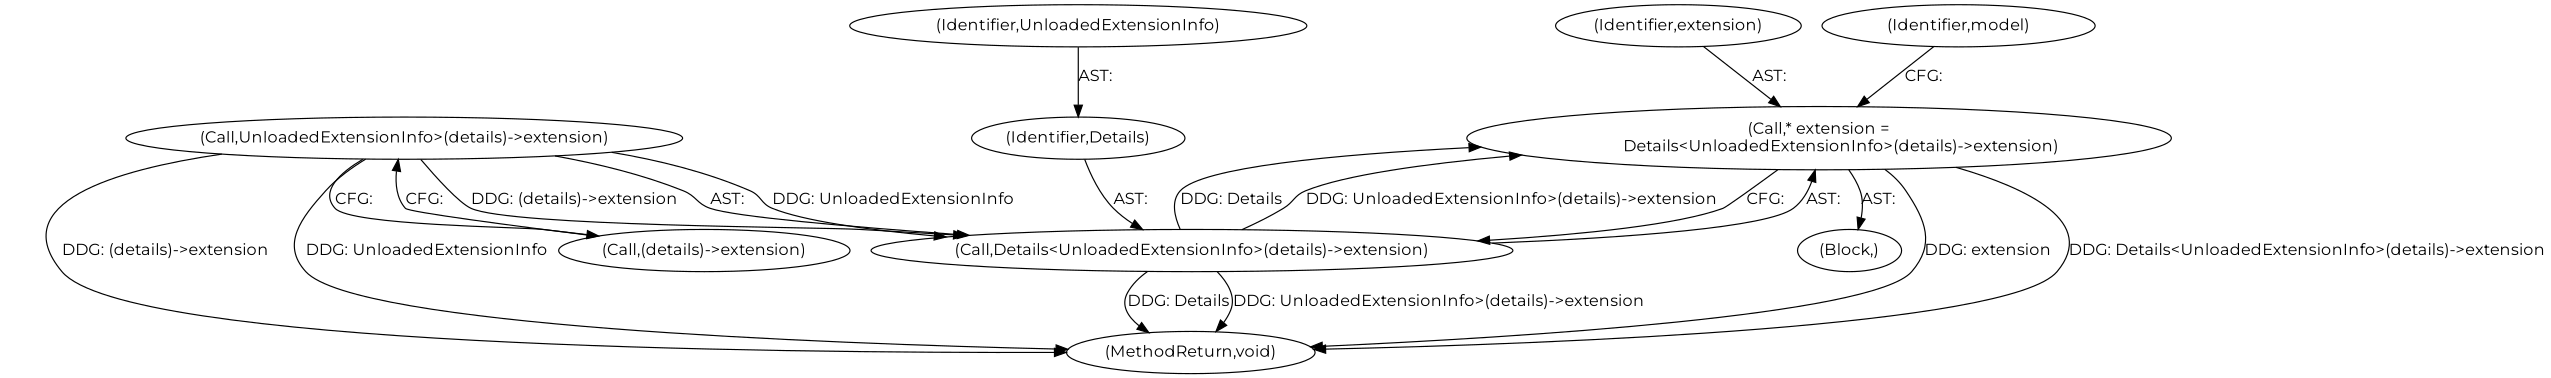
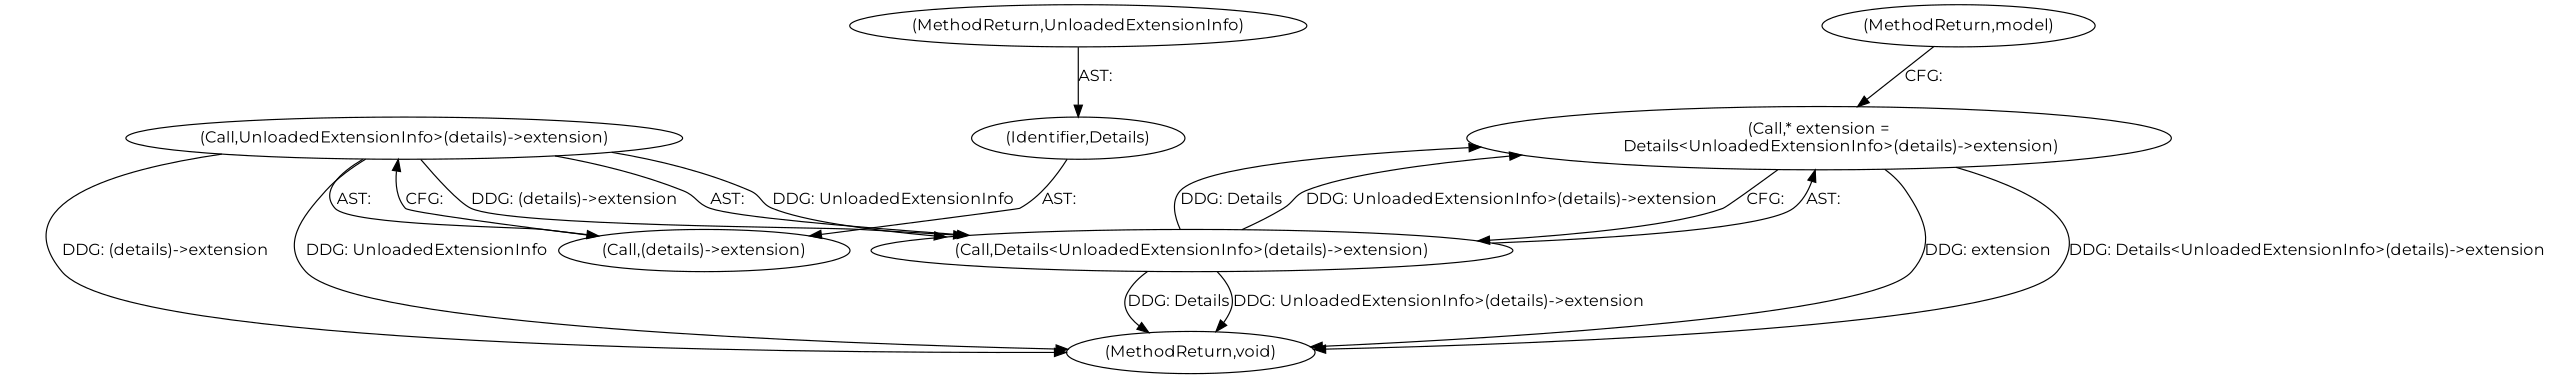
(1078, 26) -> (1078, 26)
(1678, 26) -> none
(1959, 26) -> (1959, 26)
(1103, 196) -> (955, 217)
(357, 200) -> (357, 200)
(1850, 251) -> none
